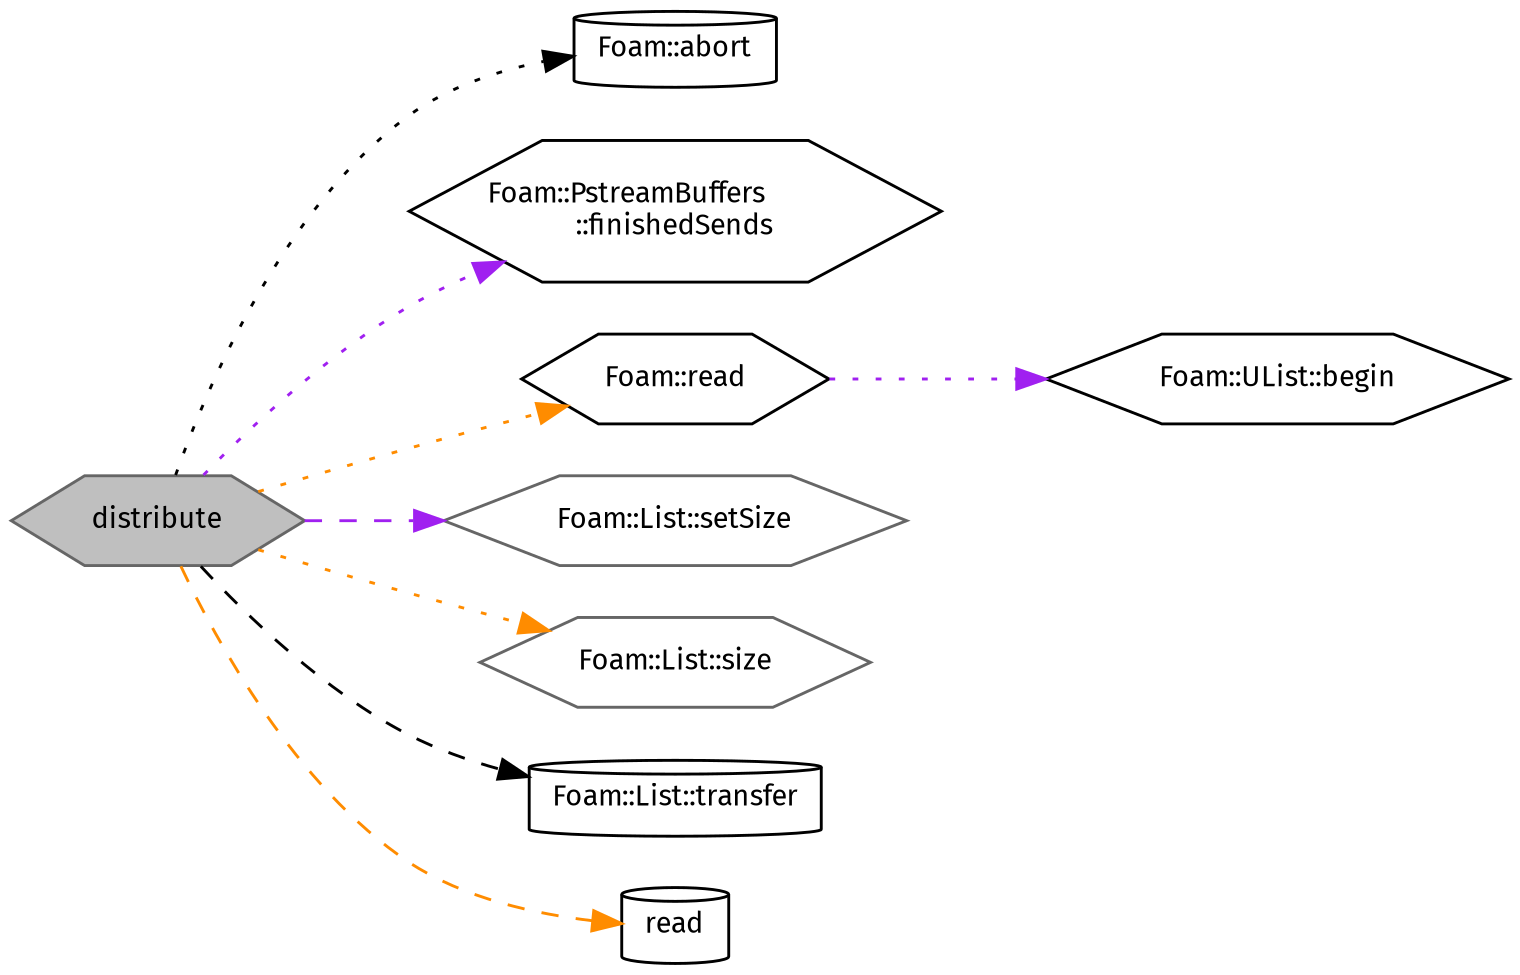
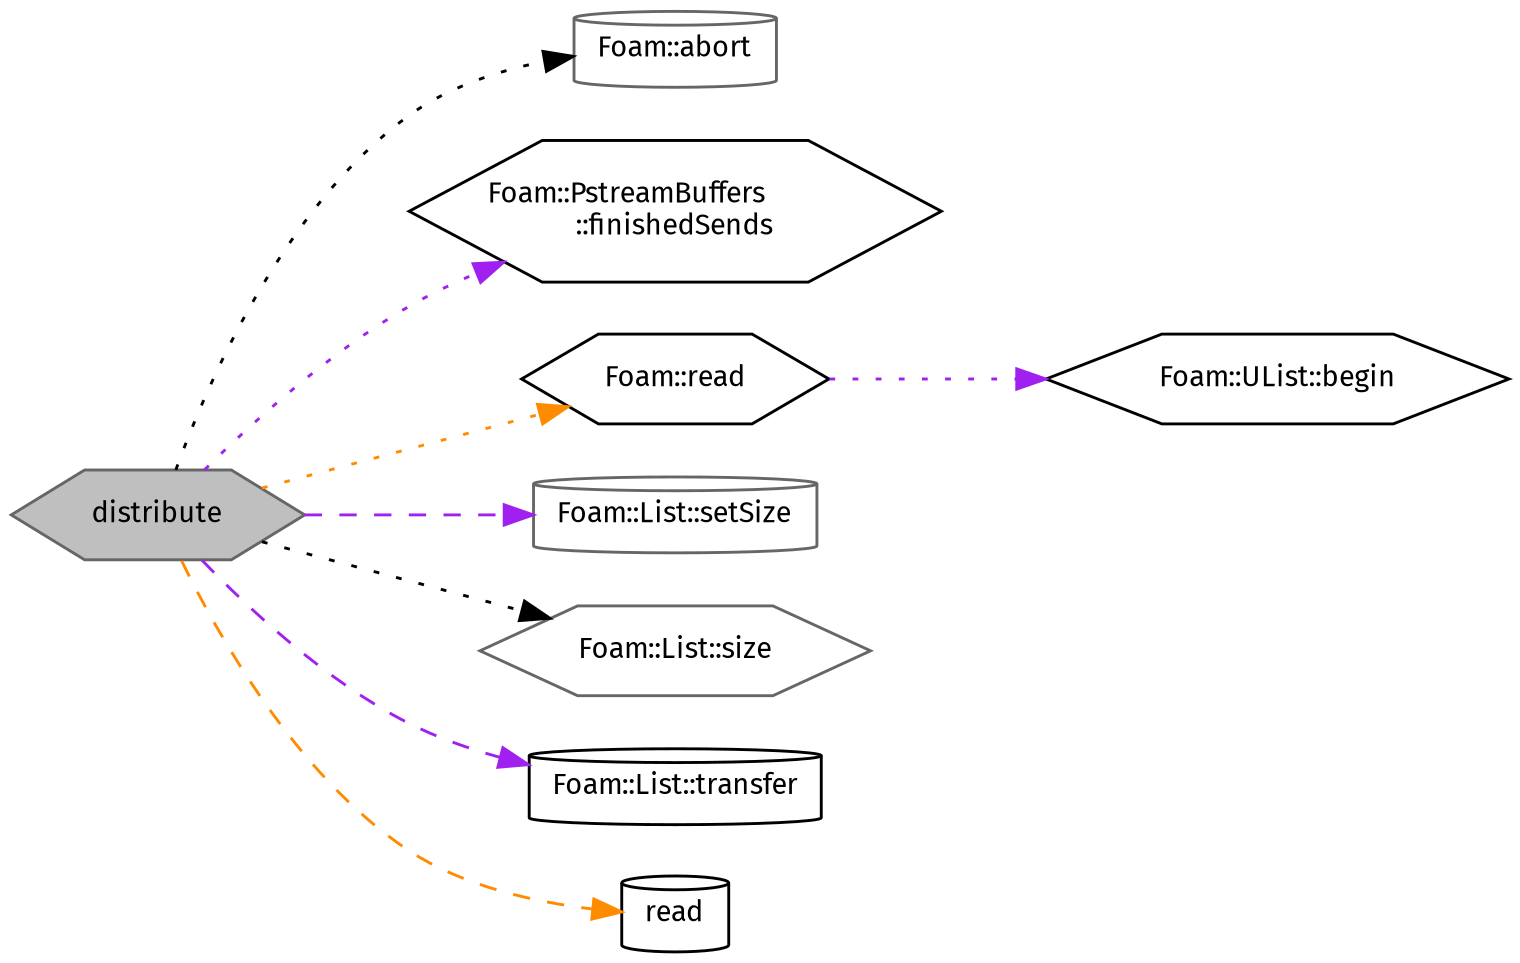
(675, 49) -> (675, 49)
(675, 521) -> (675, 515)
(389, 587) -> (392, 576)
(336, 689) -> (338, 679)
